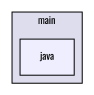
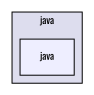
(47, 22) -> (47, 22)
